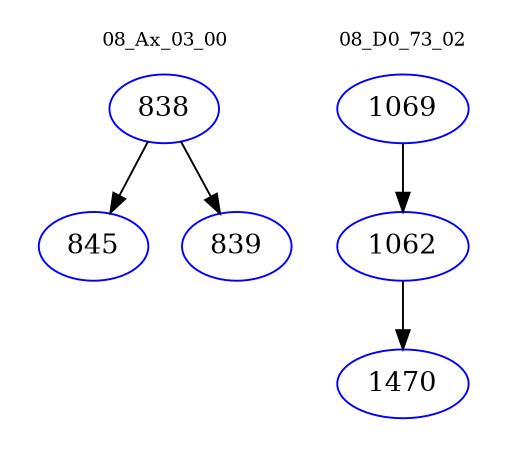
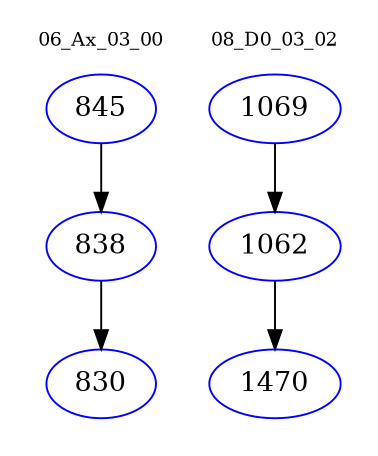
(165, 41) -> (101, 41)
(403, 41) -> (275, 41)
(134, 169) -> (101, 168)
(237, 246) -> (101, 384)
